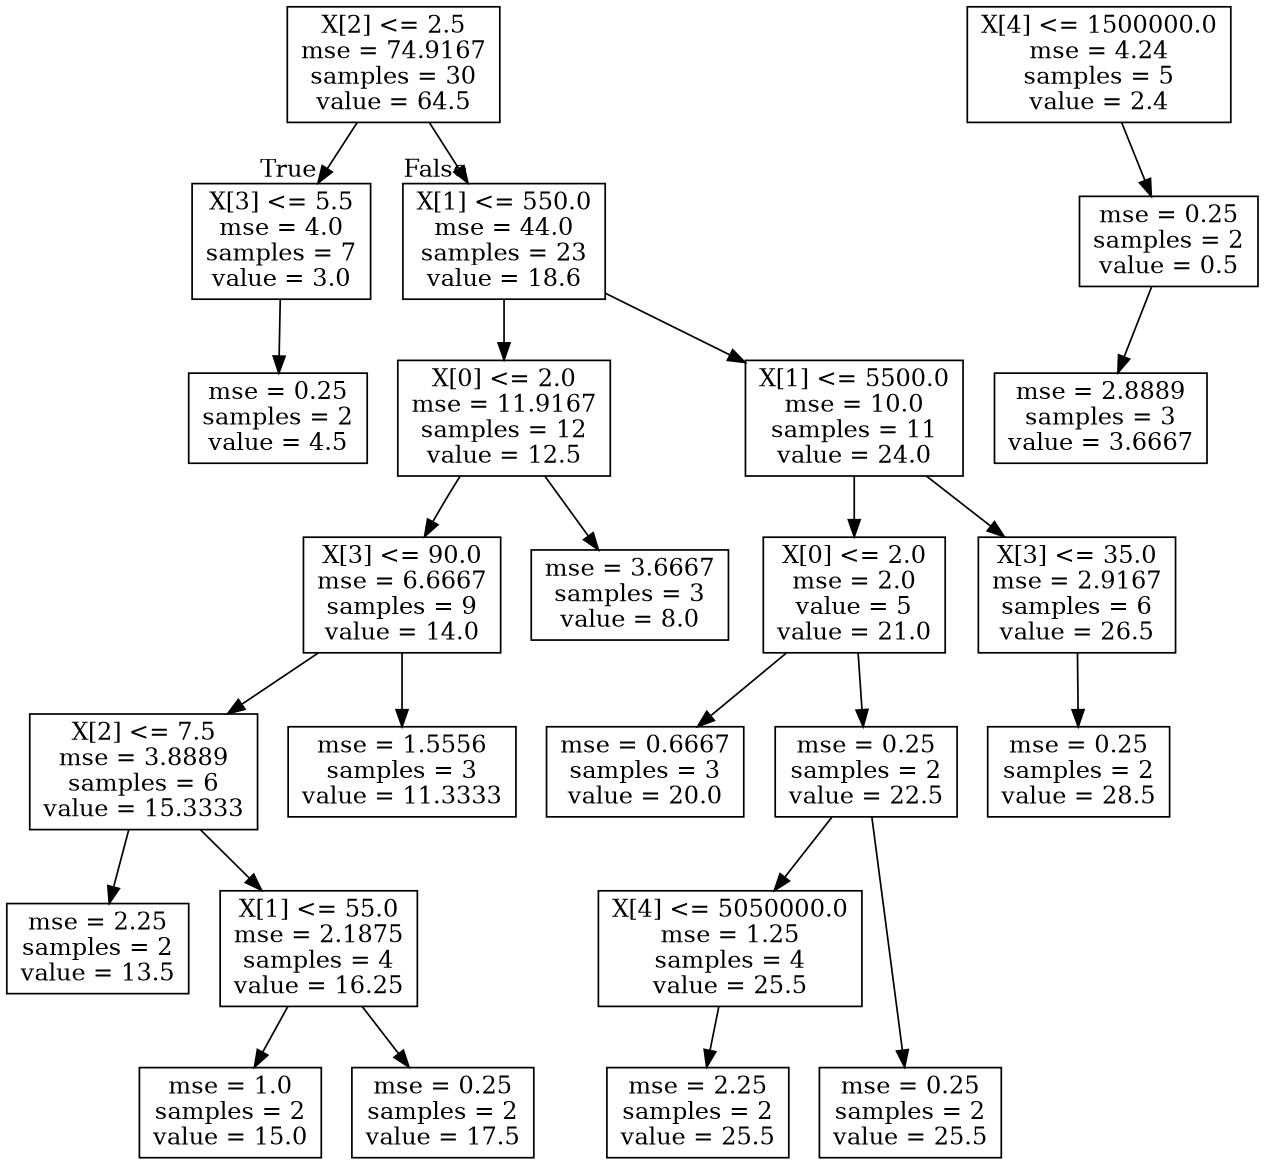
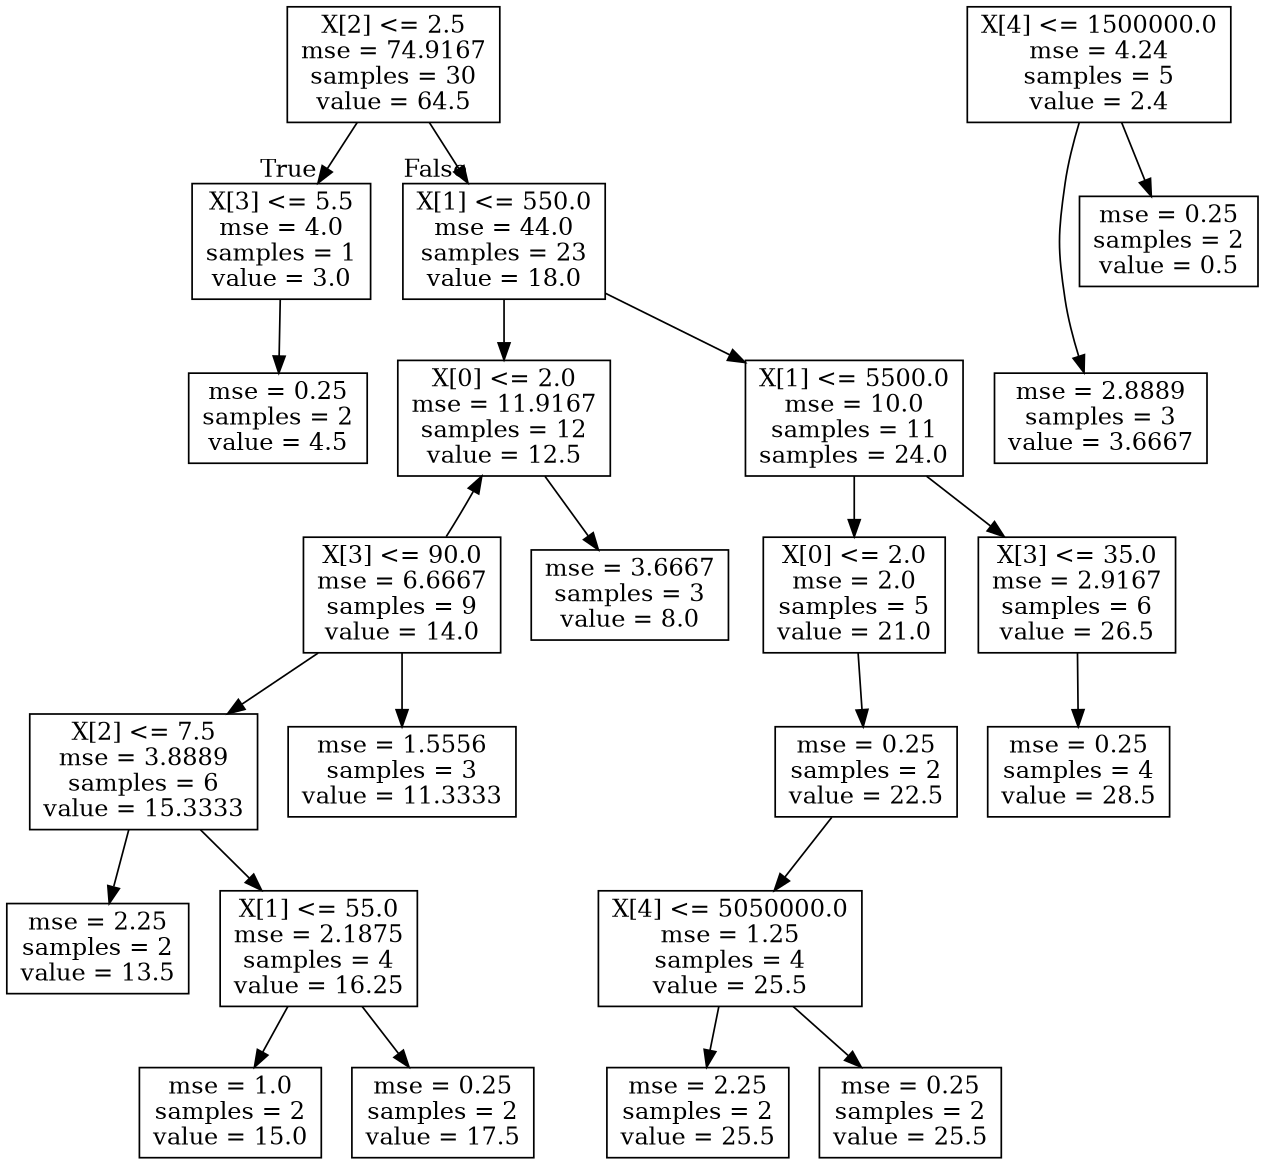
(281, 241) -> (281, 241)
(504, 241) -> (504, 241)
(1138, 322) -> (1060, 239)
(854, 418) -> (854, 418)
(446, 499) -> (460, 514)
(854, 595) -> (854, 595)
(645, 772) -> none
(1079, 772) -> (1079, 772)
(887, 934) -> (821, 1031)
